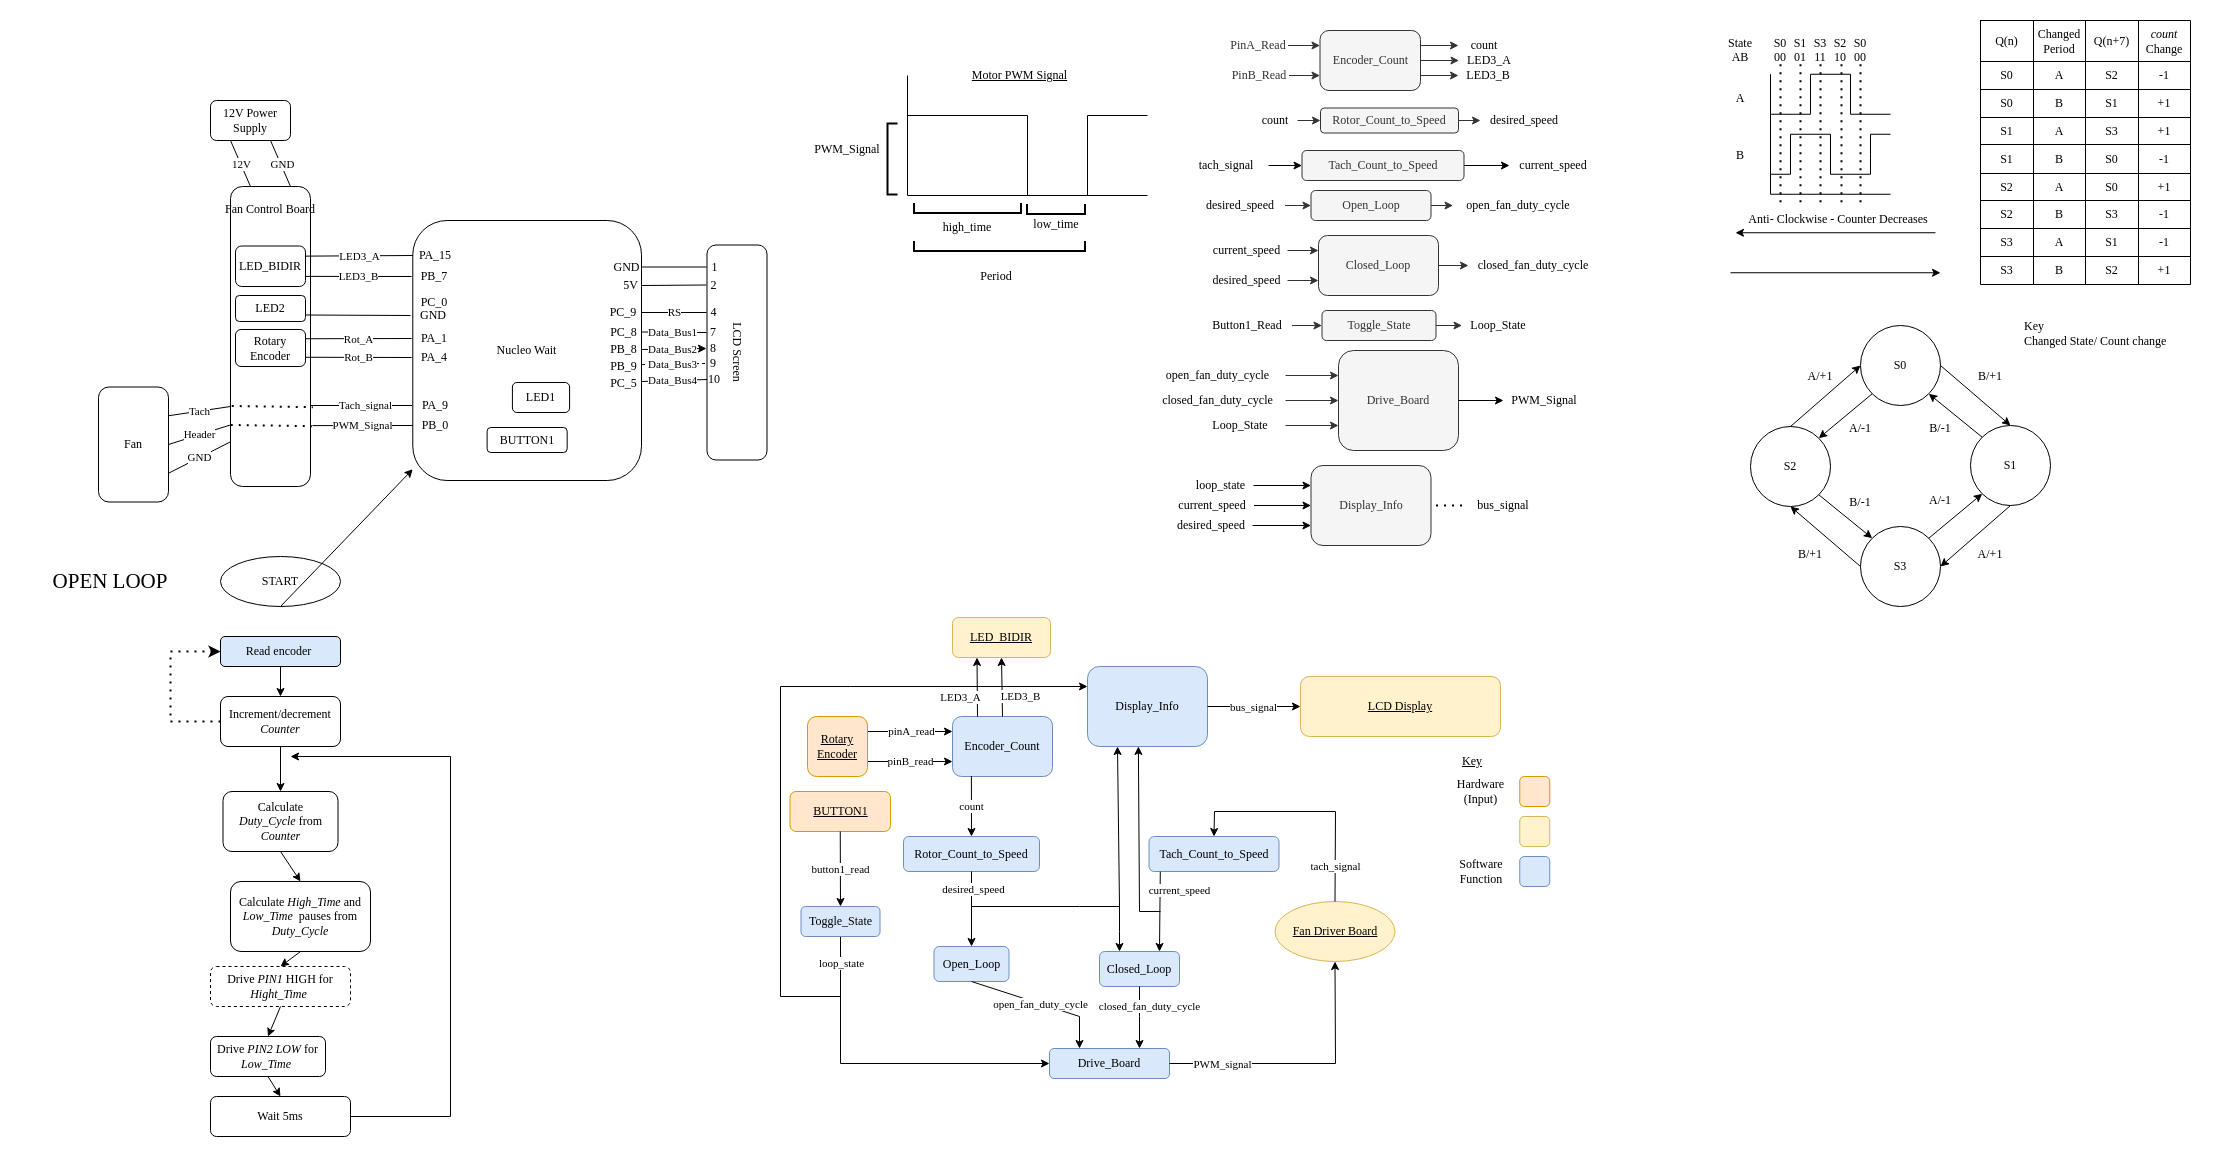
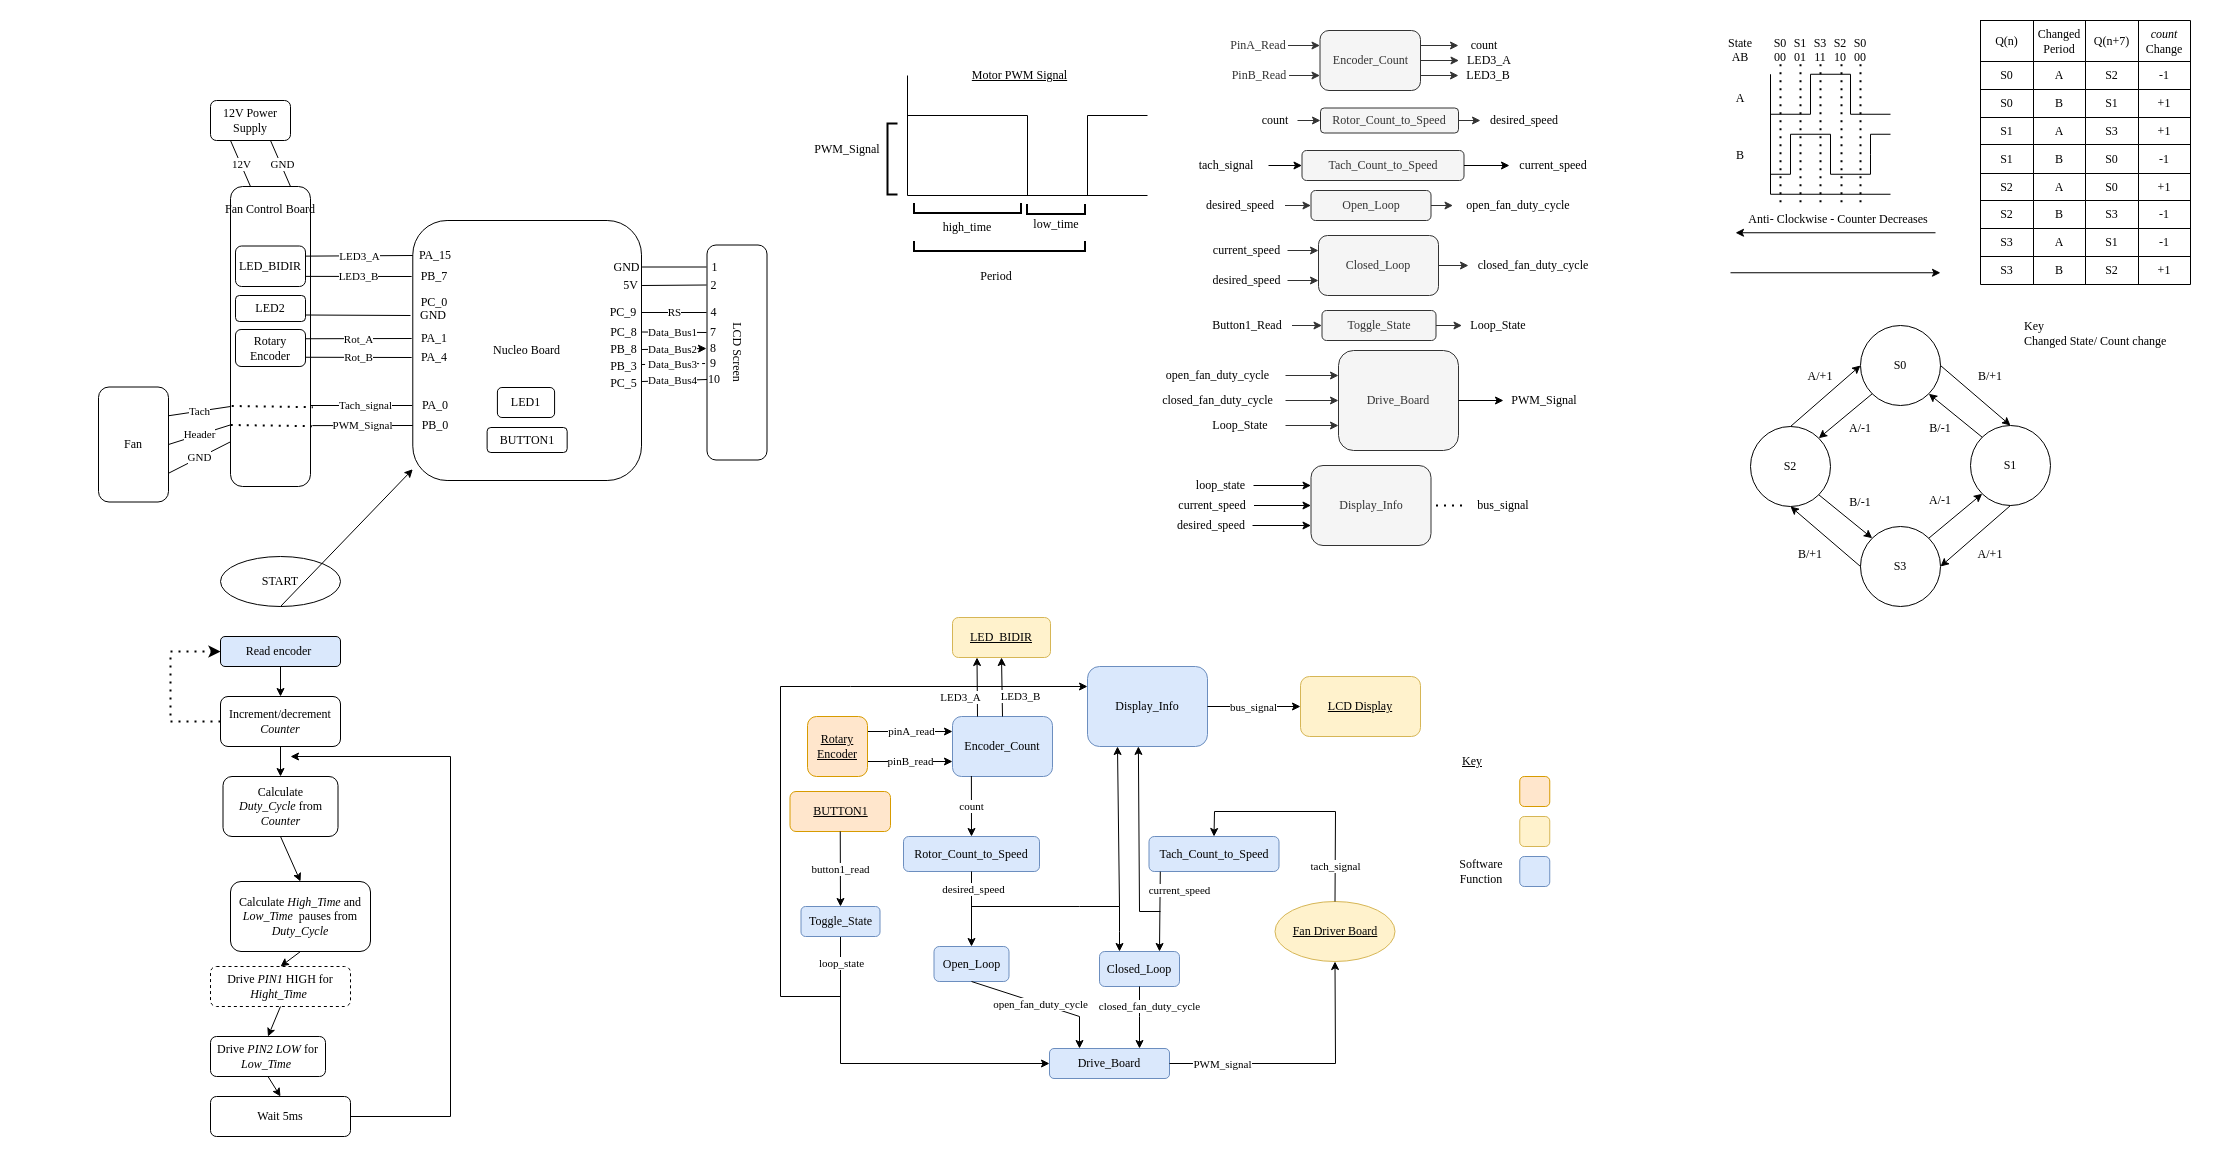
(527, 351) -> (527, 351)
(624, 367) -> (624, 367)
(541, 398) -> (526, 403)
(436, 406) -> (436, 406)
(111, 582) -> none
(1401, 707) -> (1361, 707)
(1481, 792) -> none
(281, 822) -> (281, 807)
